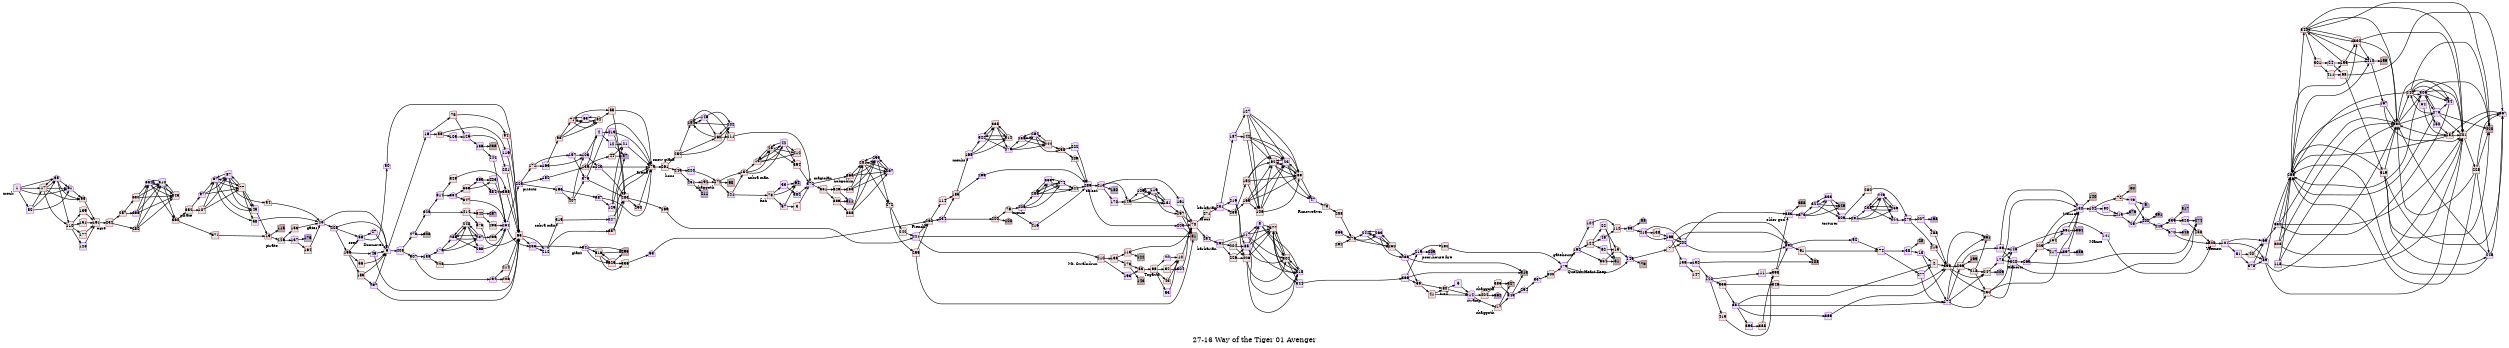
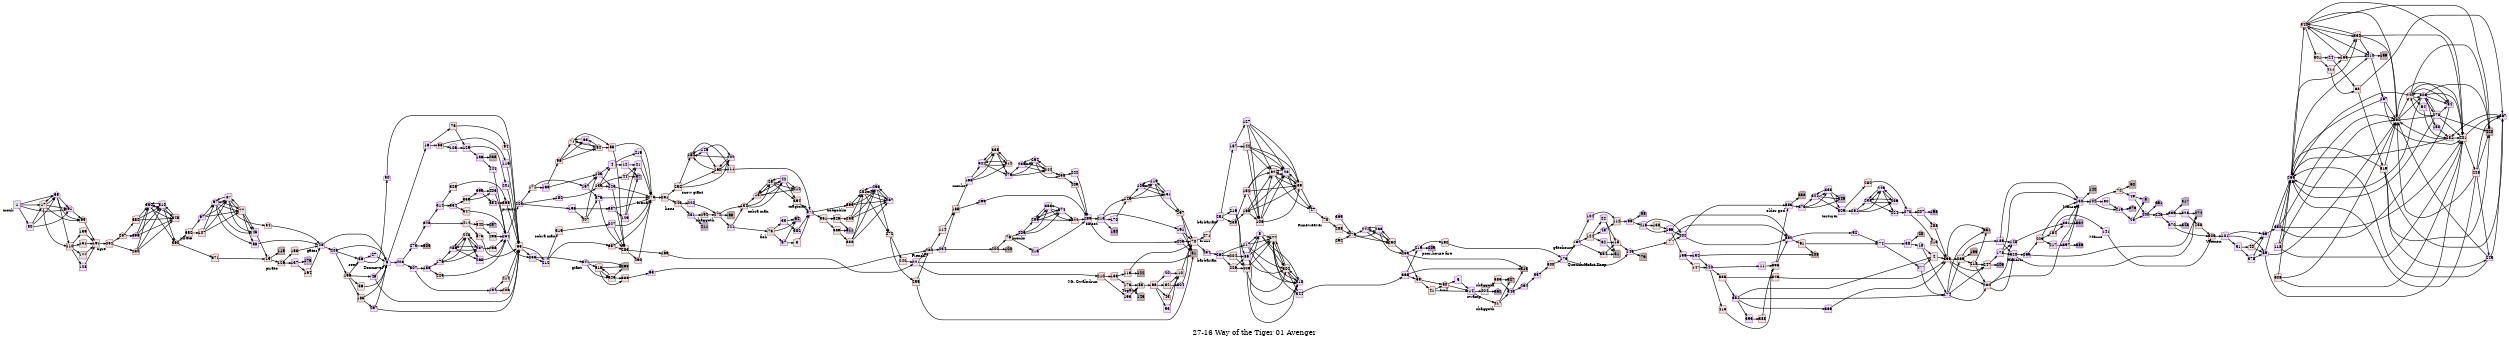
(797, 153) -> (797, 189)
(622, 164) -> none
none -> (1702, 268)
